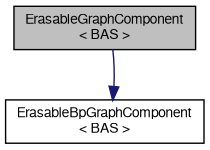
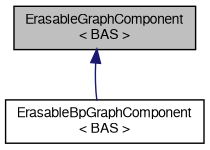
(114, 68) -> (95, 82)
